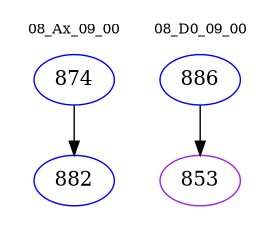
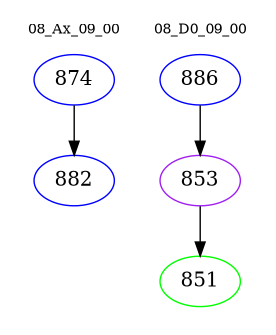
none -> (200, 281)
